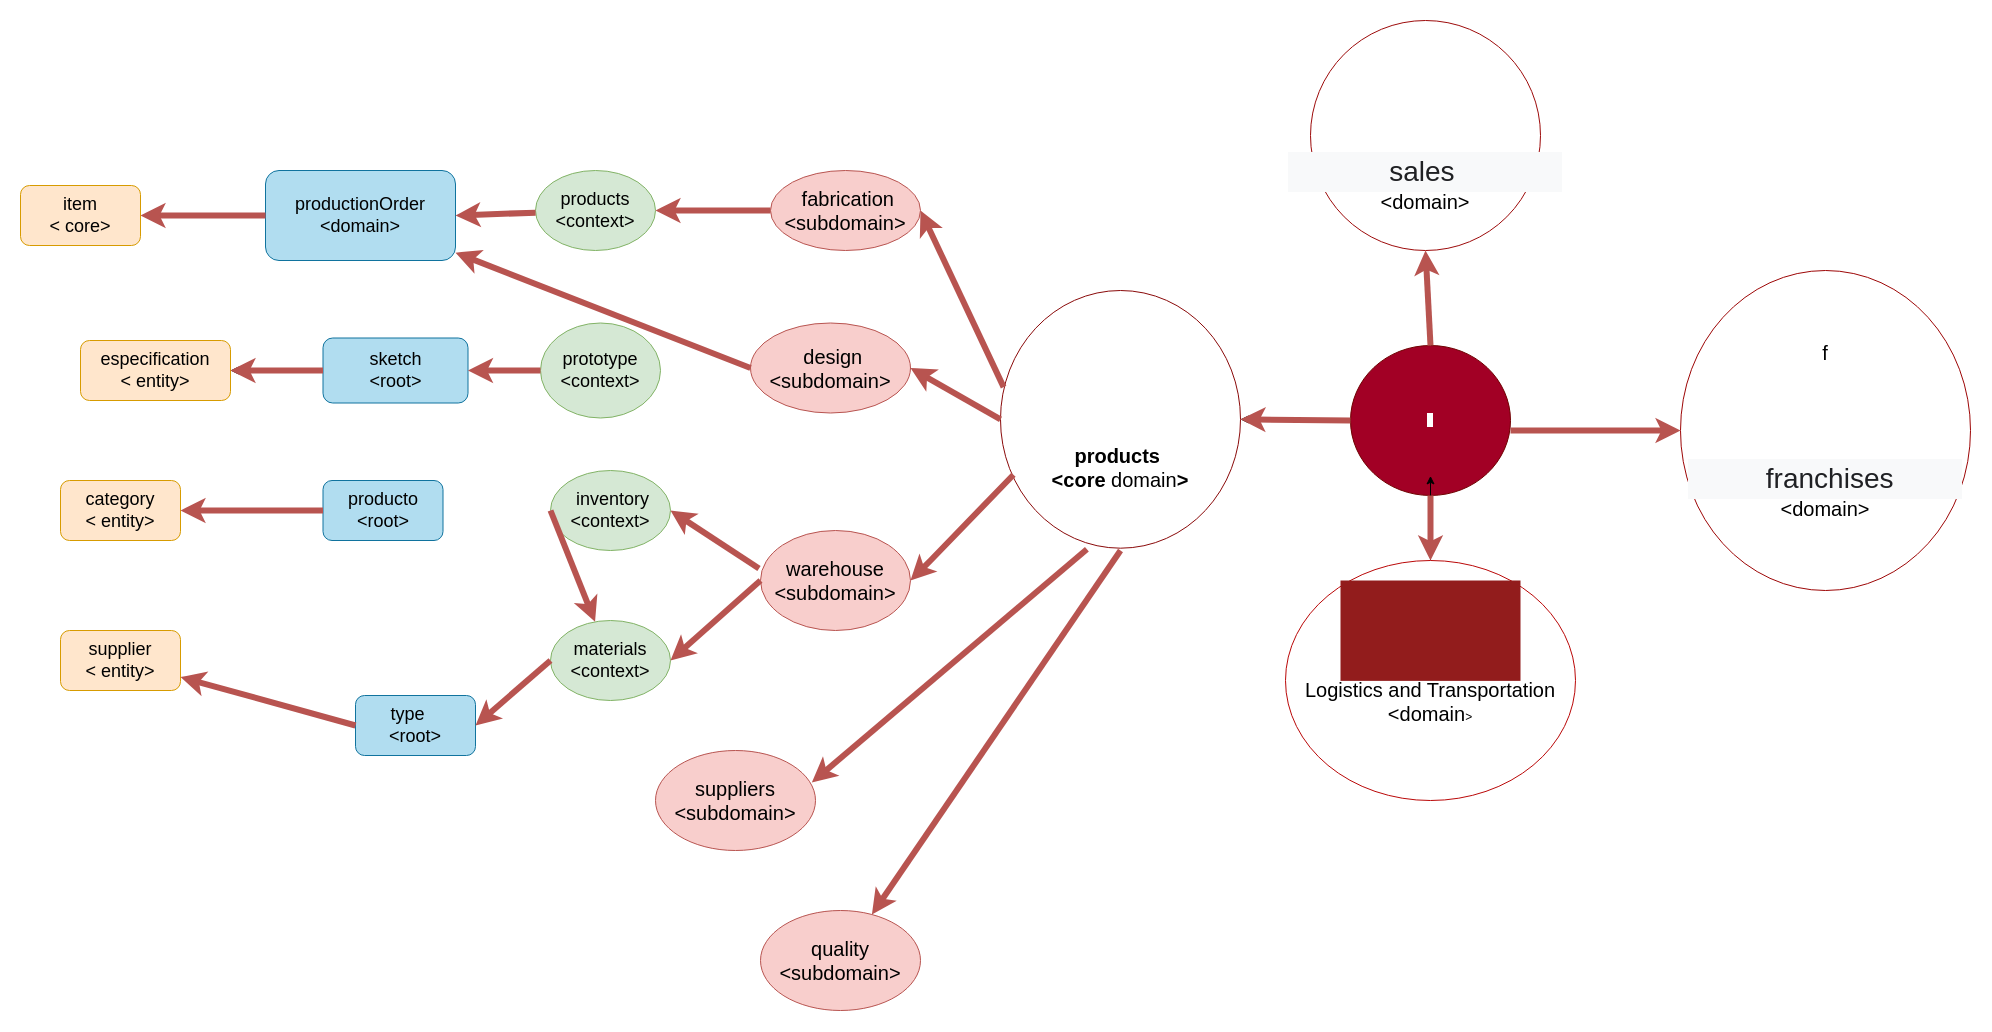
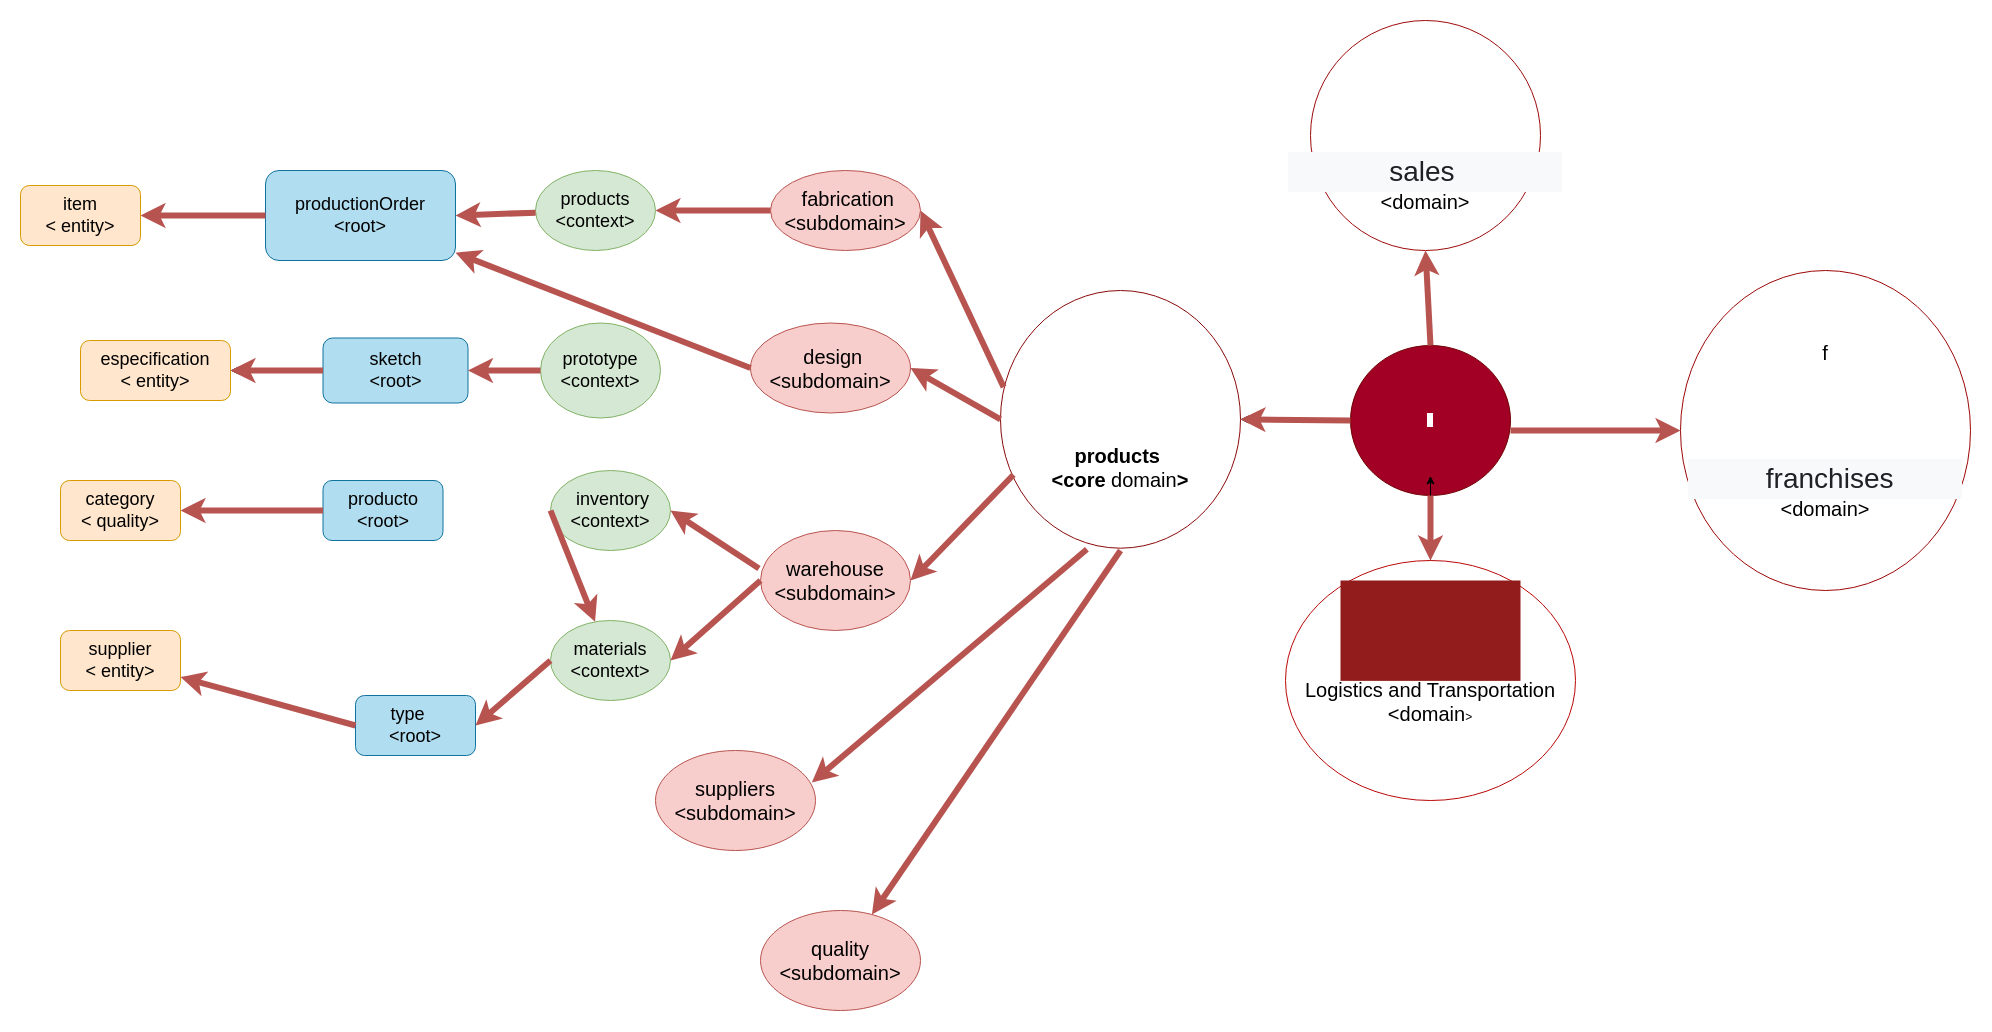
(81, 216) -> (81, 216)
(361, 216) -> (361, 216)
(121, 511) -> (121, 511)
